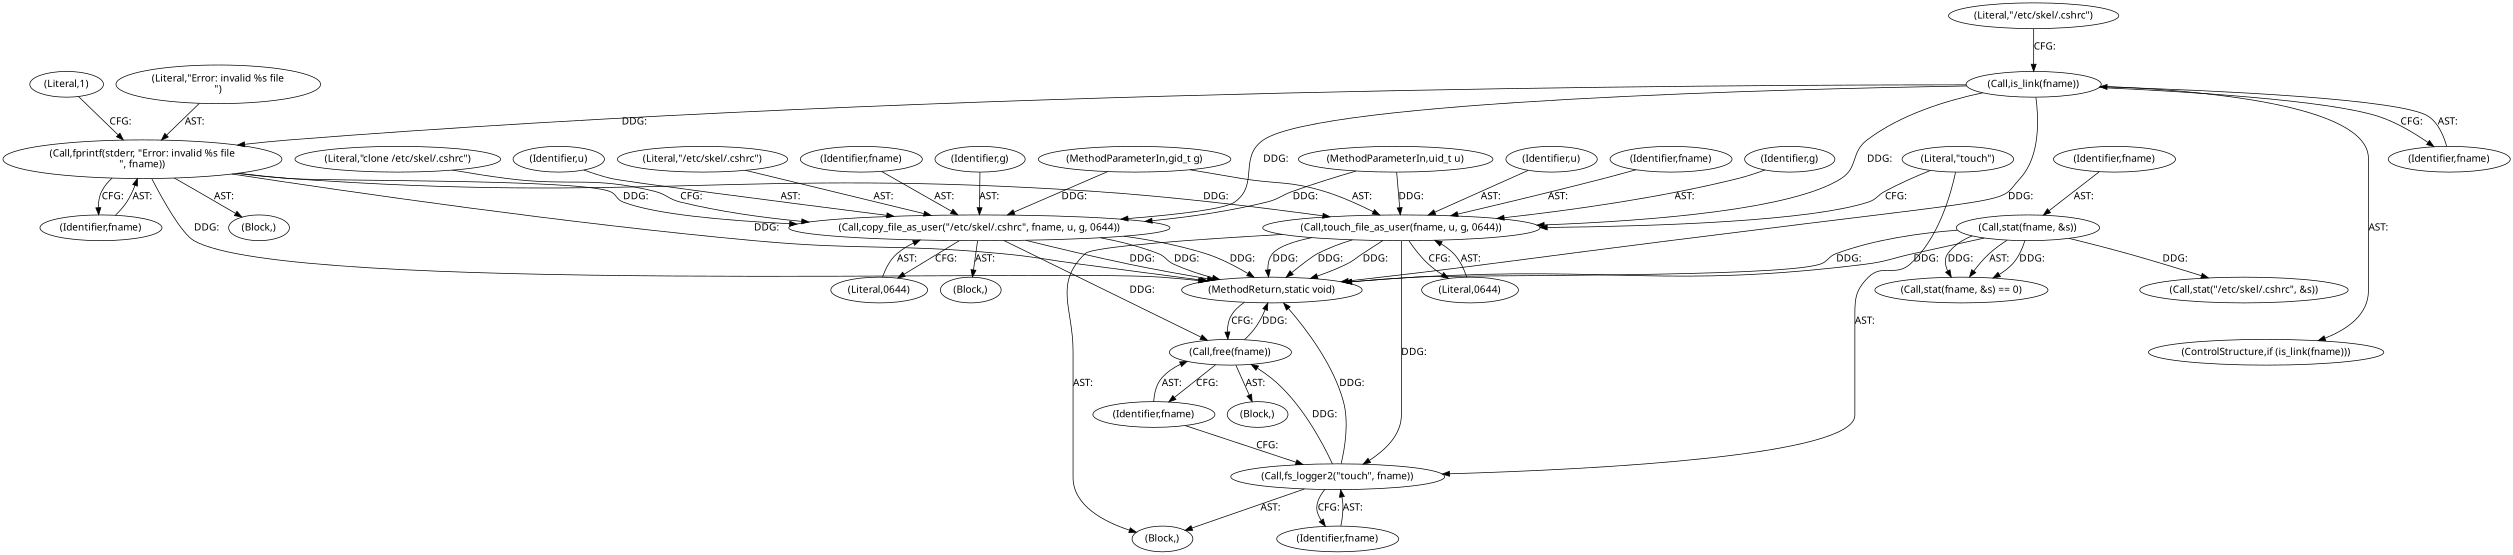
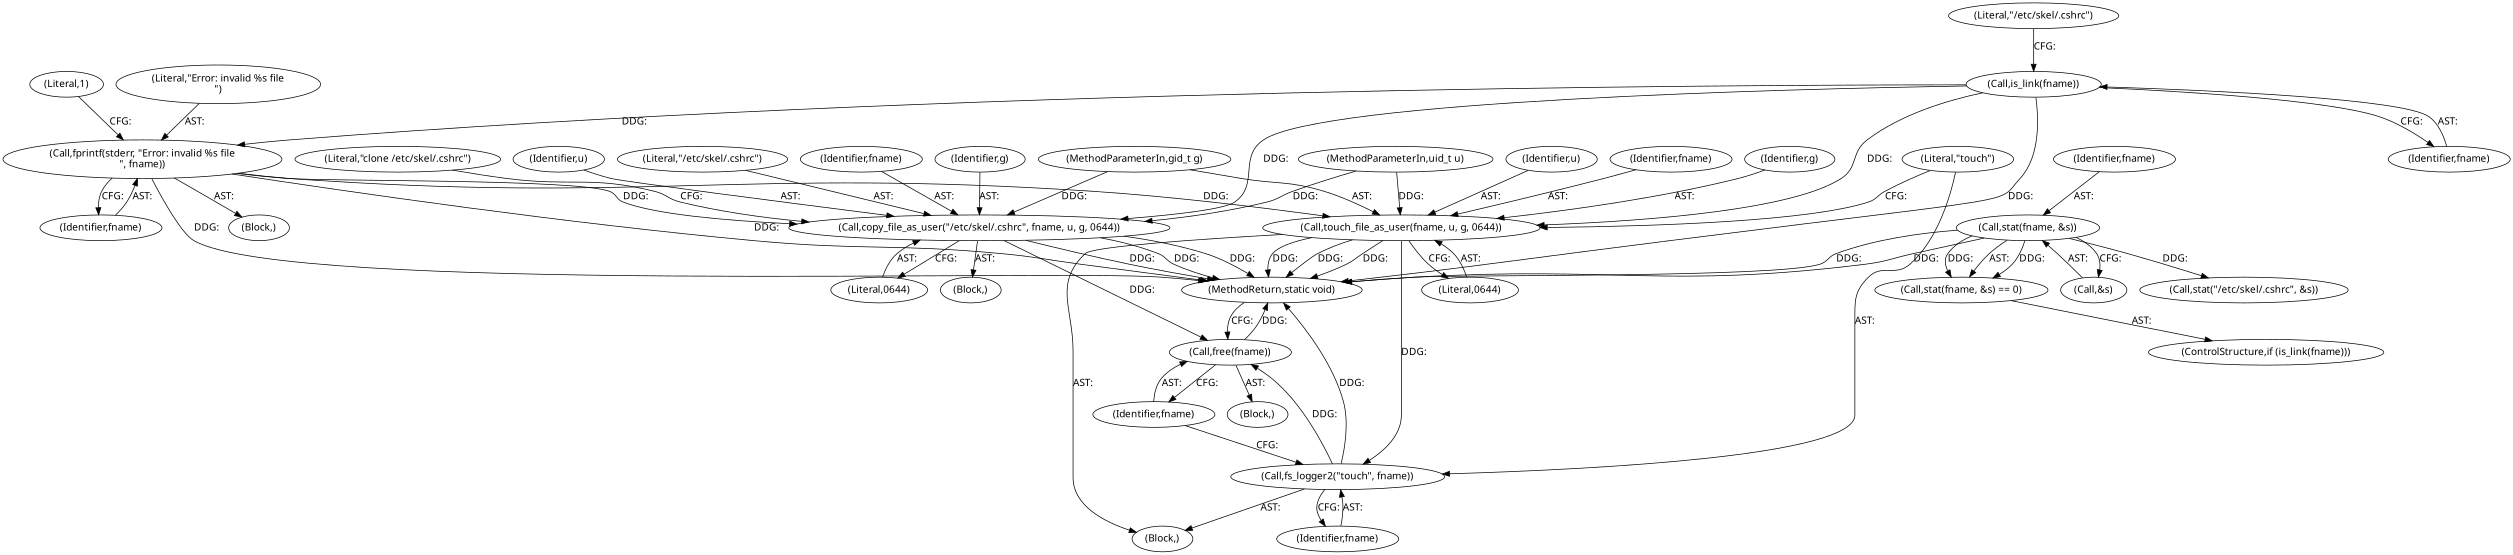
(2341, 125) -> (2108, 320)
none -> (2094, 290)
